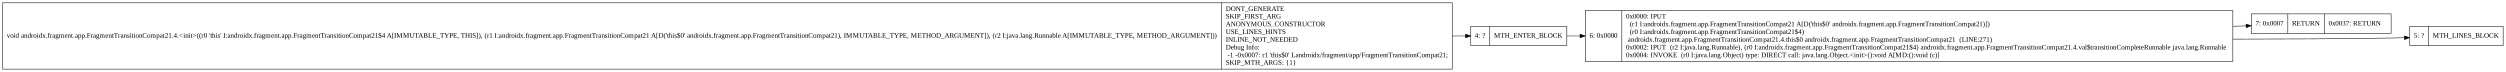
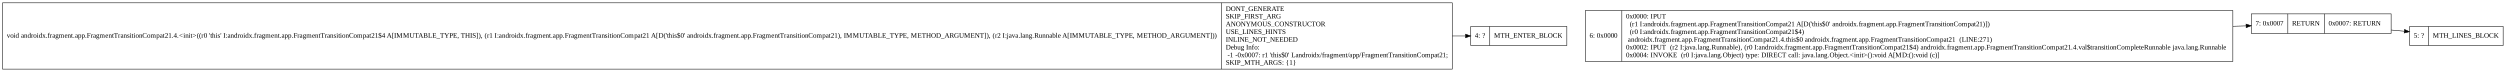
(2358, 23) -> (2358, 23)
(1573, 36) -> none
(2319, 39) -> (2398, 31)
